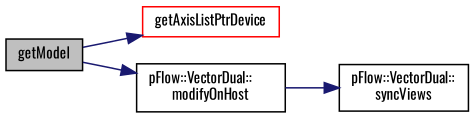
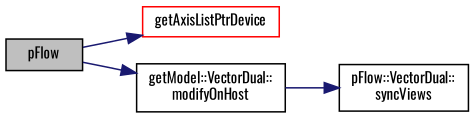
(44, 55) -> (44, 55)
(211, 88) -> (211, 88)
